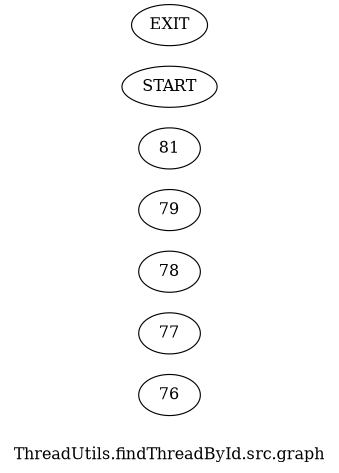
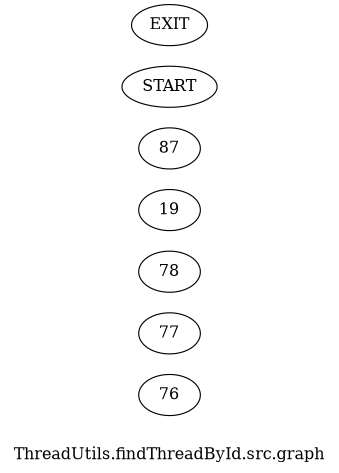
(170, 148) -> (170, 148)
(170, 210) -> (170, 210)
